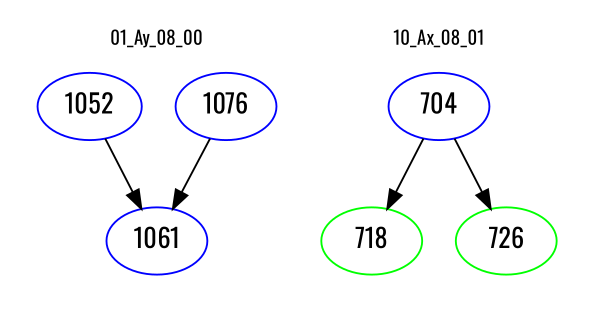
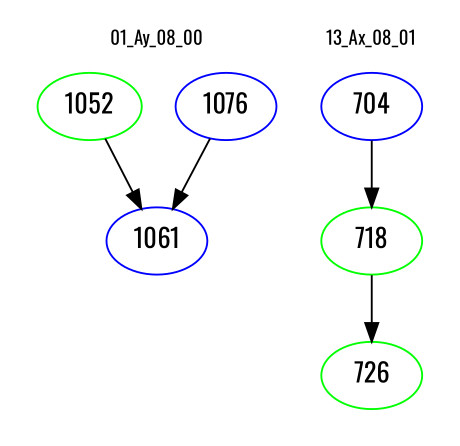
(439, 40) -> (372, 40)
(90, 106) -> (90, 106)
(468, 165) -> (372, 299)
